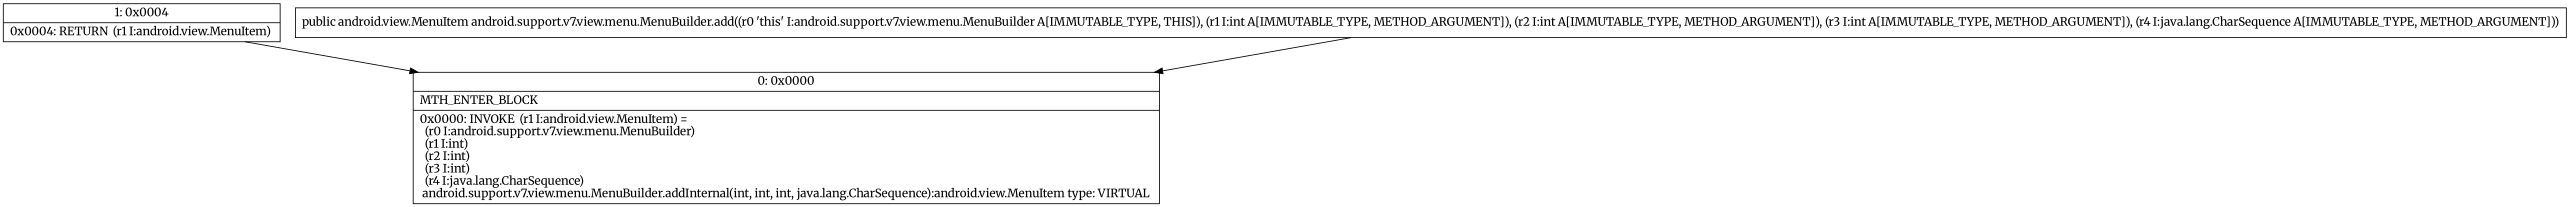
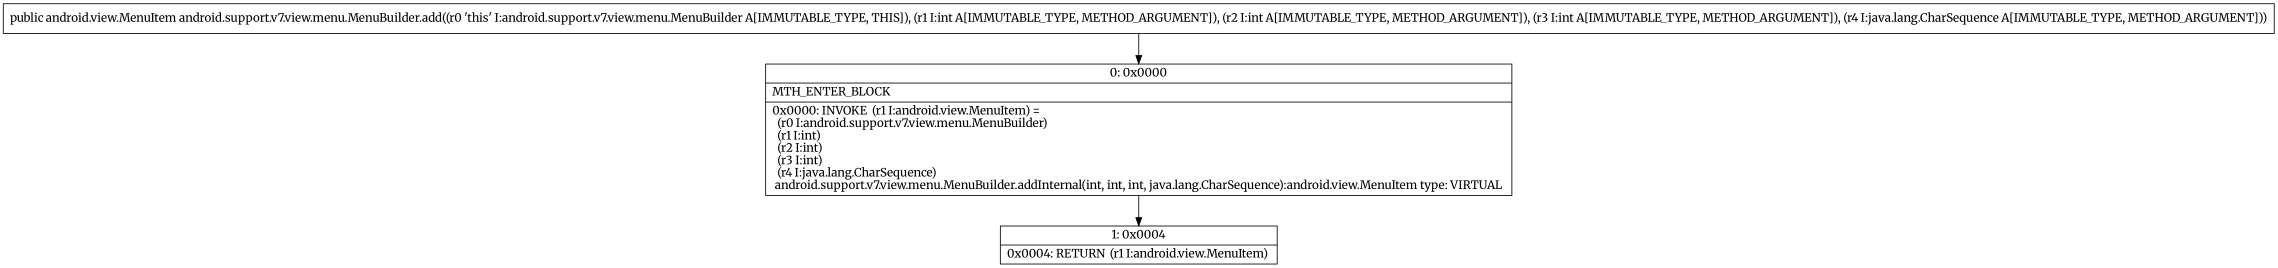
(327, 56) -> (1139, 207)
